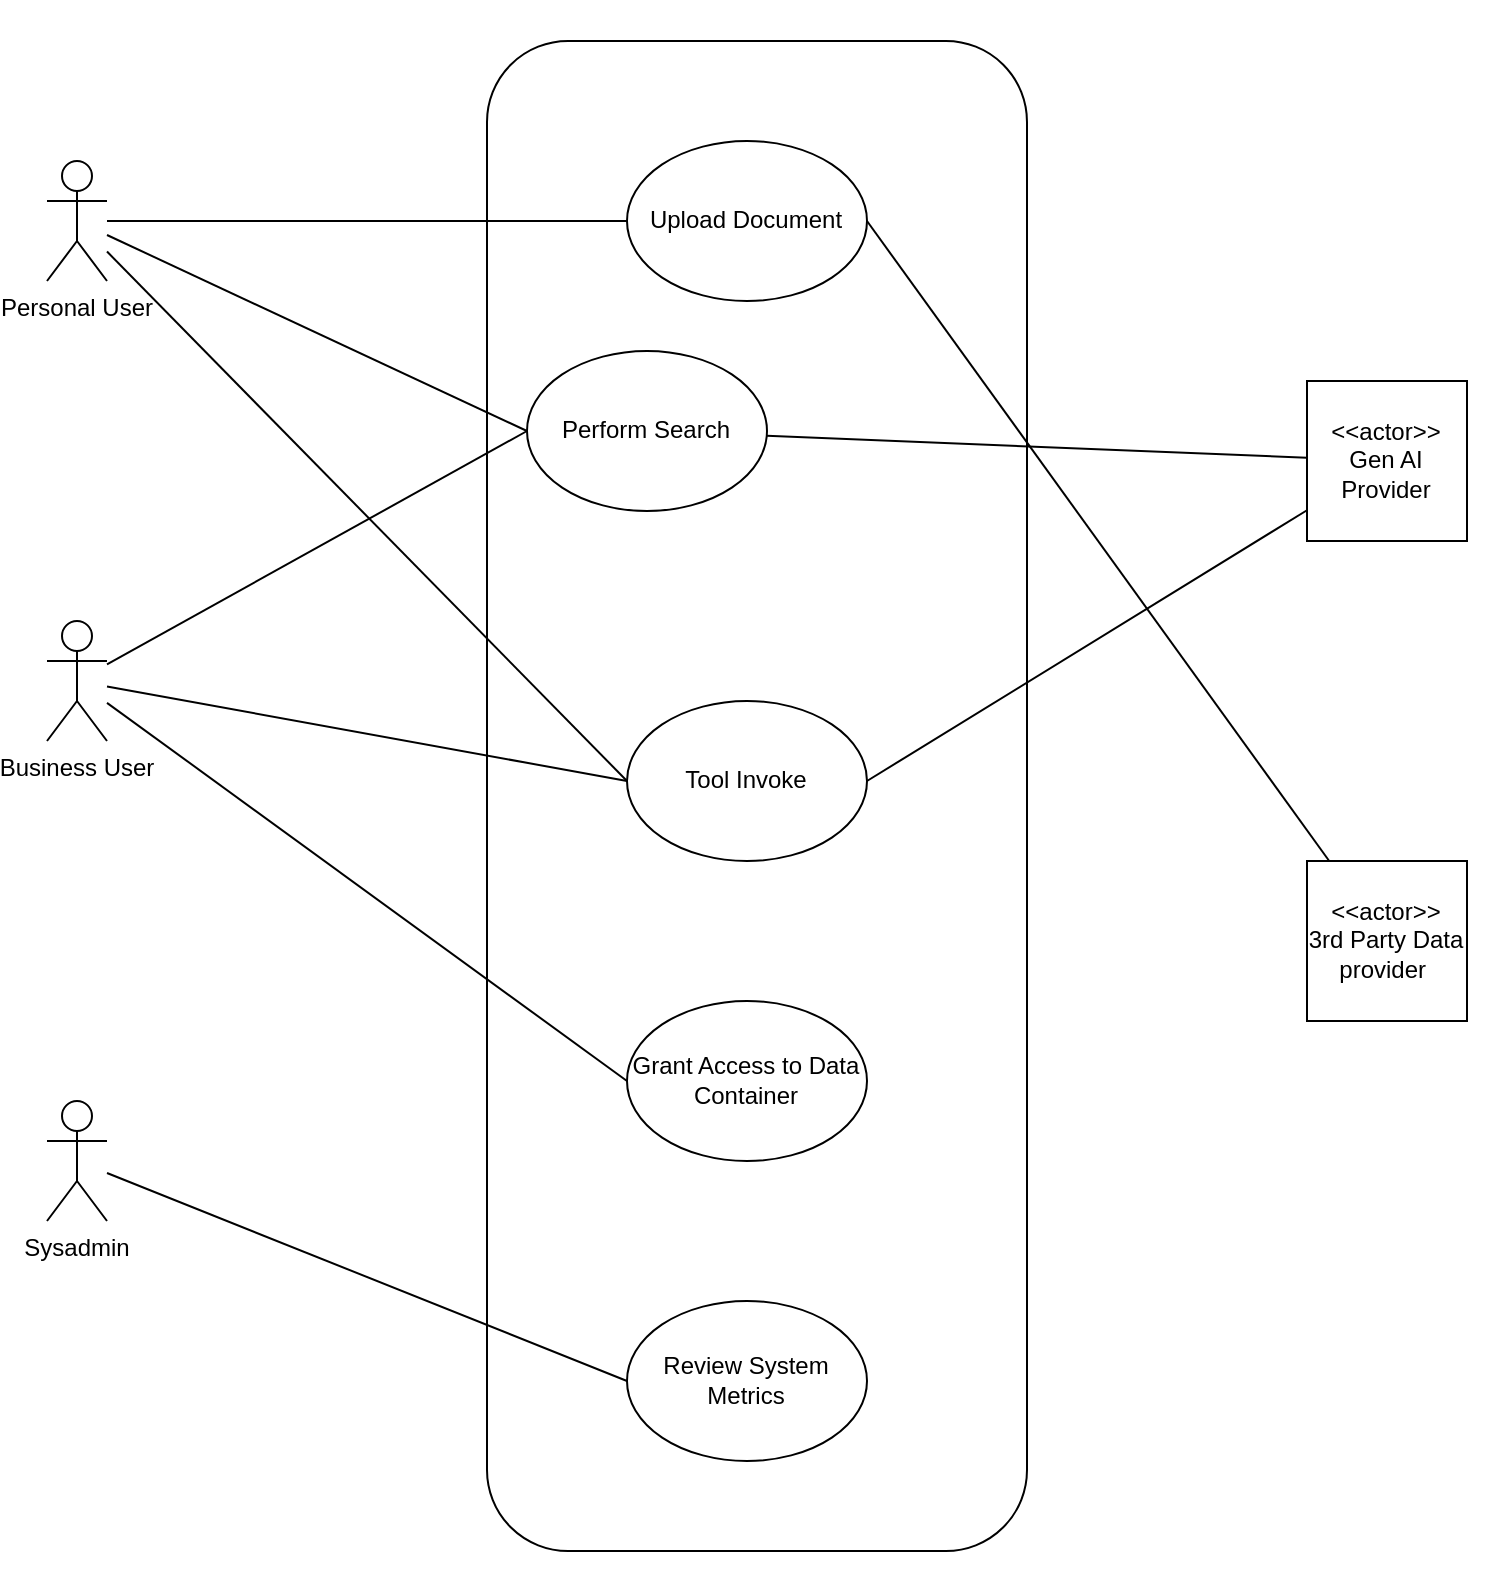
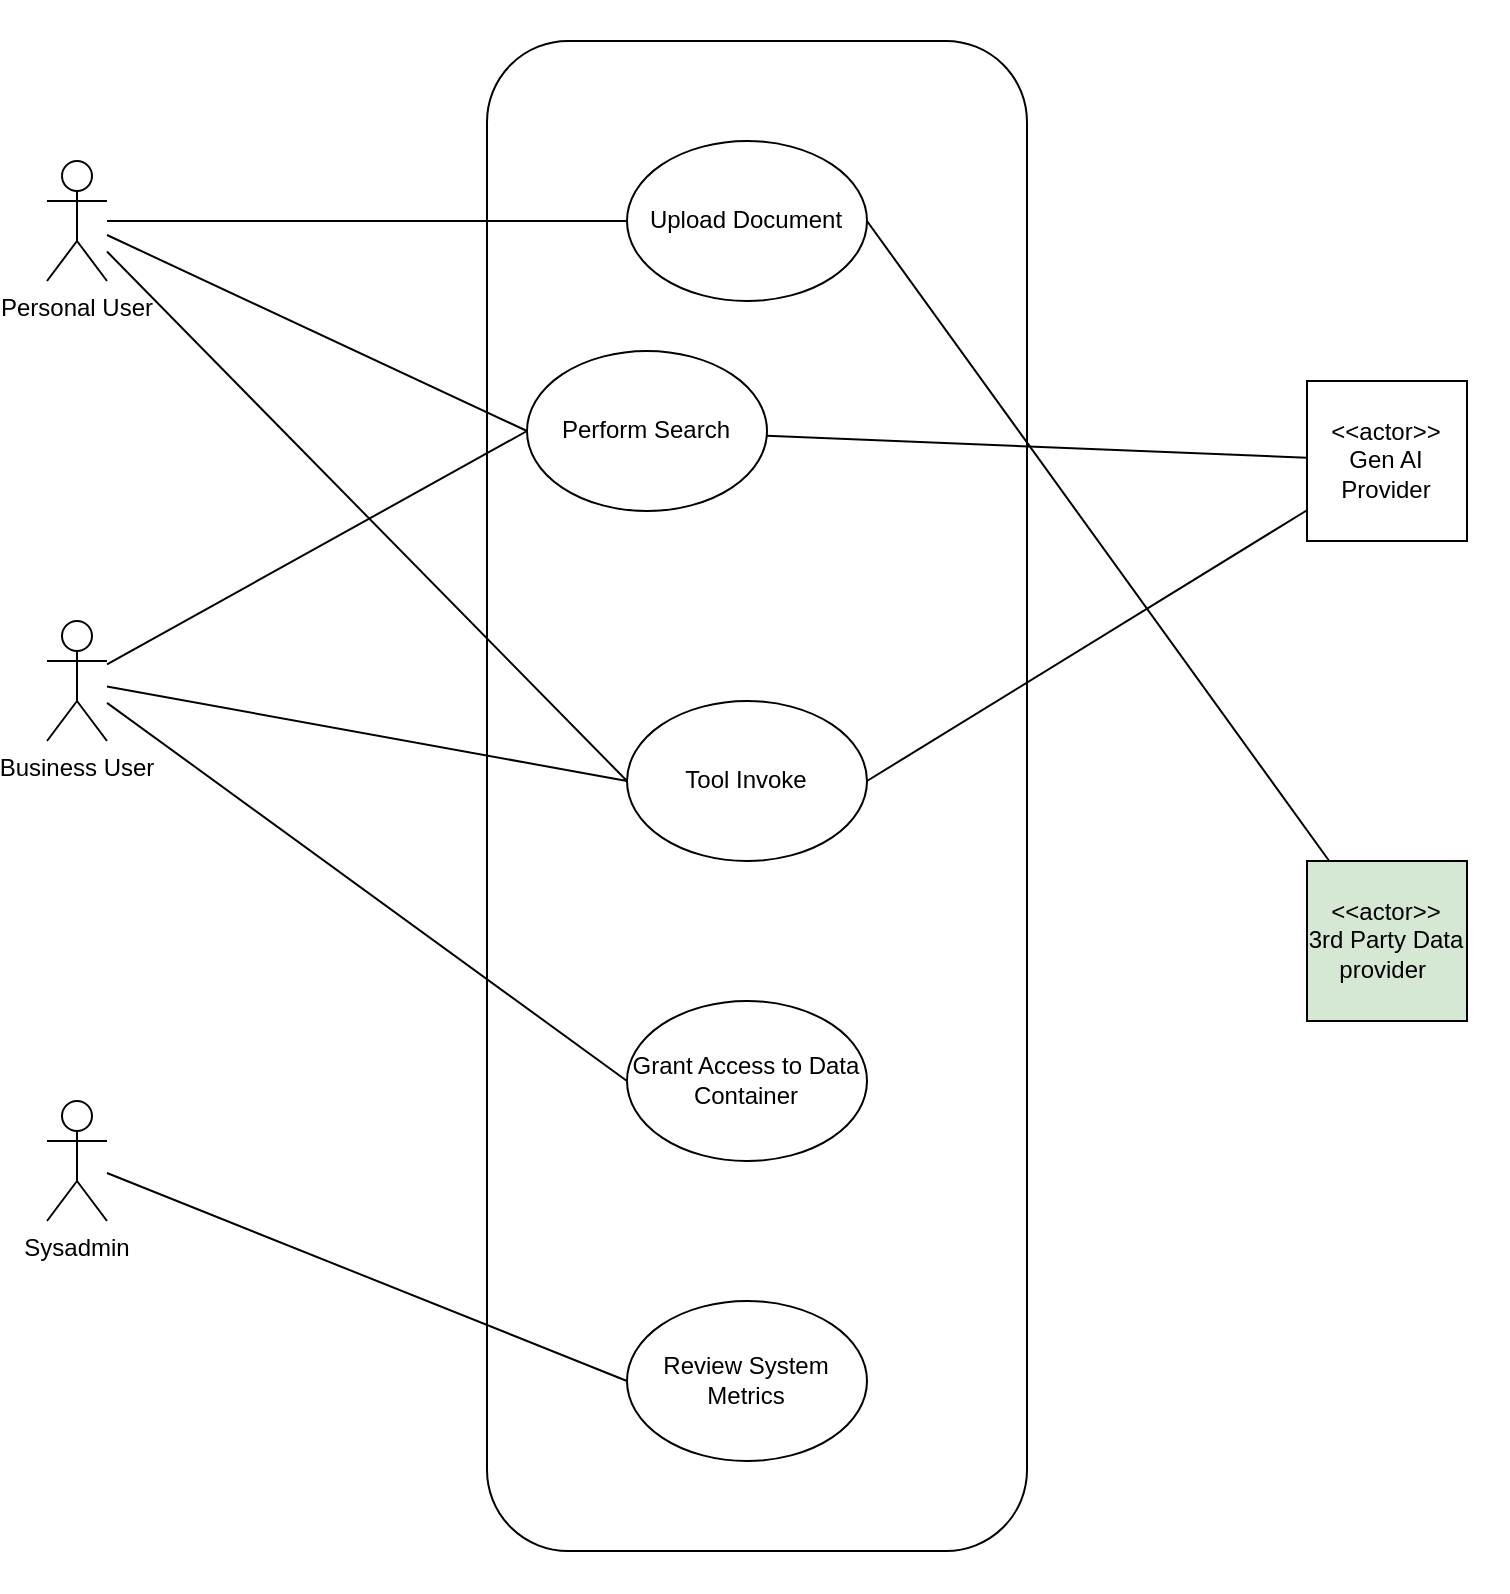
(1387, 941) -> (1387, 941)
